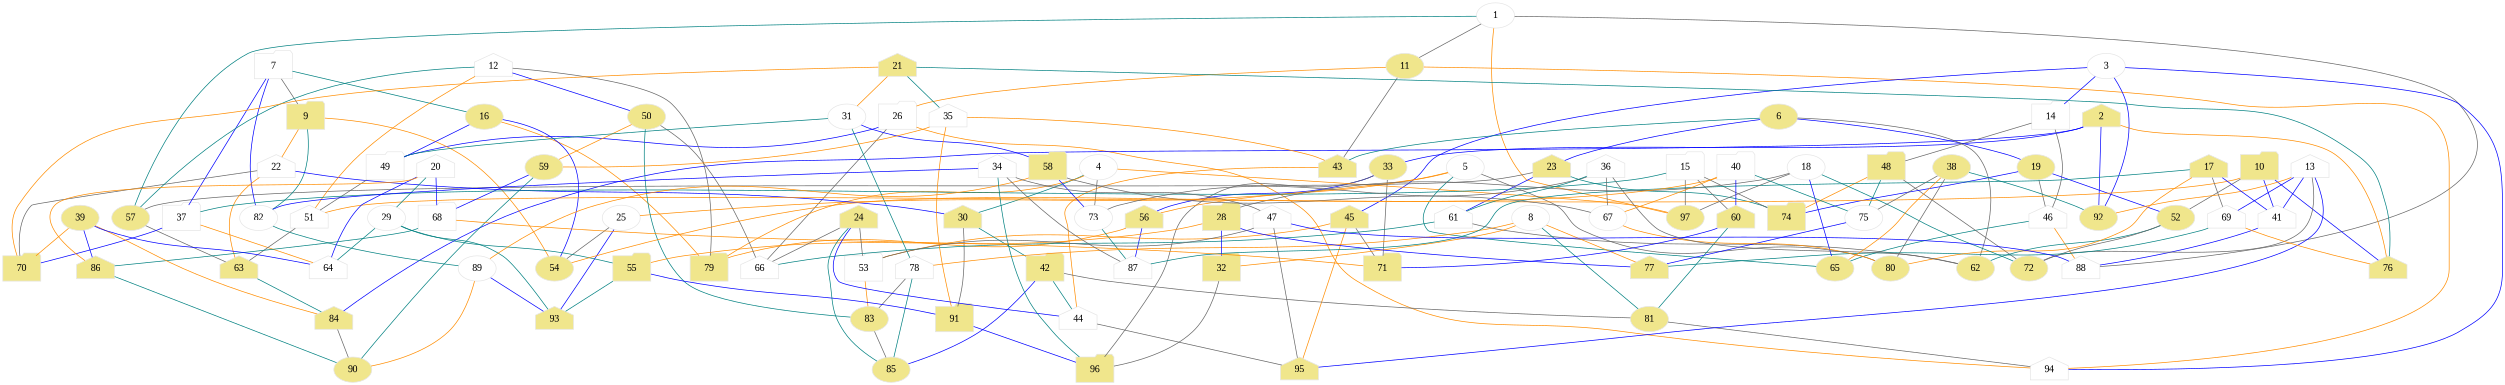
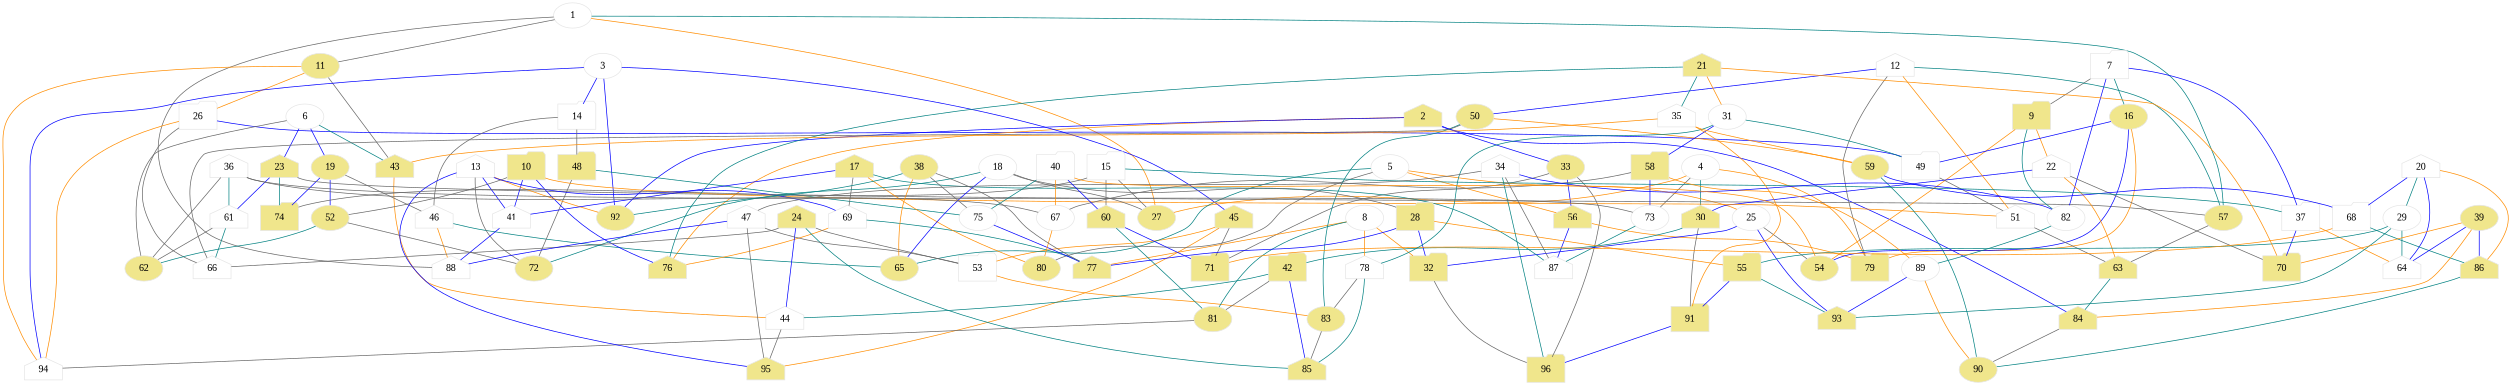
(1779, 117) -> (305, 117)
(1837, 193) -> none
(1922, 216) -> (1011, 212)
(1685, 218) -> (1157, 218)
none -> (1651, 241)
(891, 370) -> (1307, 370)
